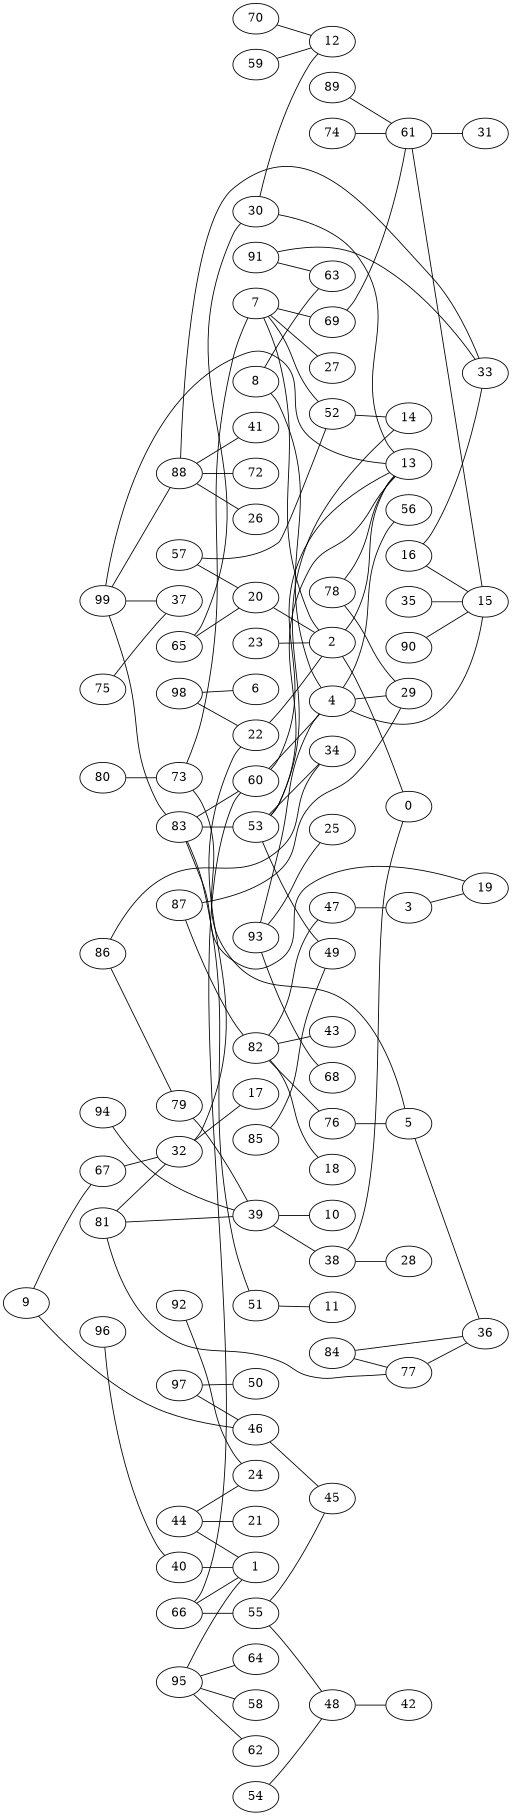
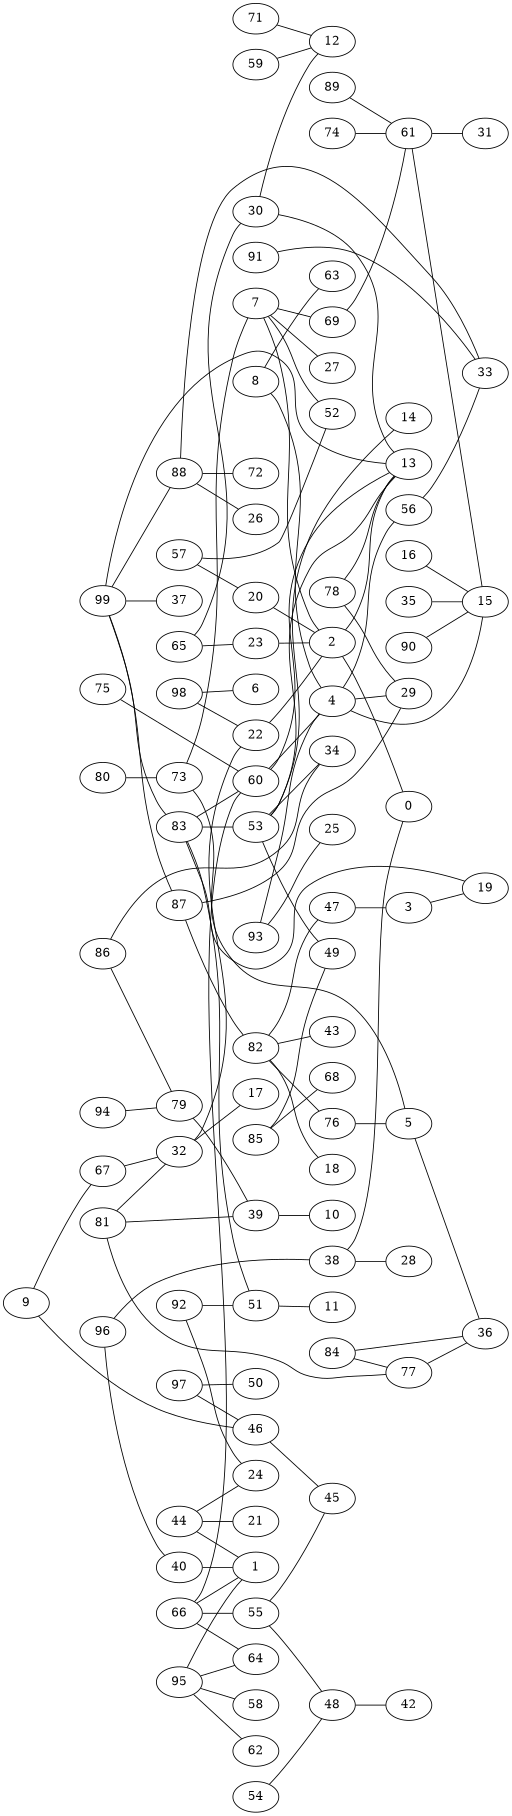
(256, 19) -> (256, 19)
(294, 267) -> none
(371, 416) -> none
(256, 428) -> none
(458, 477) -> (454, 448)
(222, 619) -> (219, 645)
(139, 644) -> (179, 735)
none -> (144, 789)
(288, 1017) -> (289, 1113)
(165, 1180) -> (141, 1109)
(294, 1238) -> (204, 1267)
none -> (218, 1306)
none -> (218, 1636)
